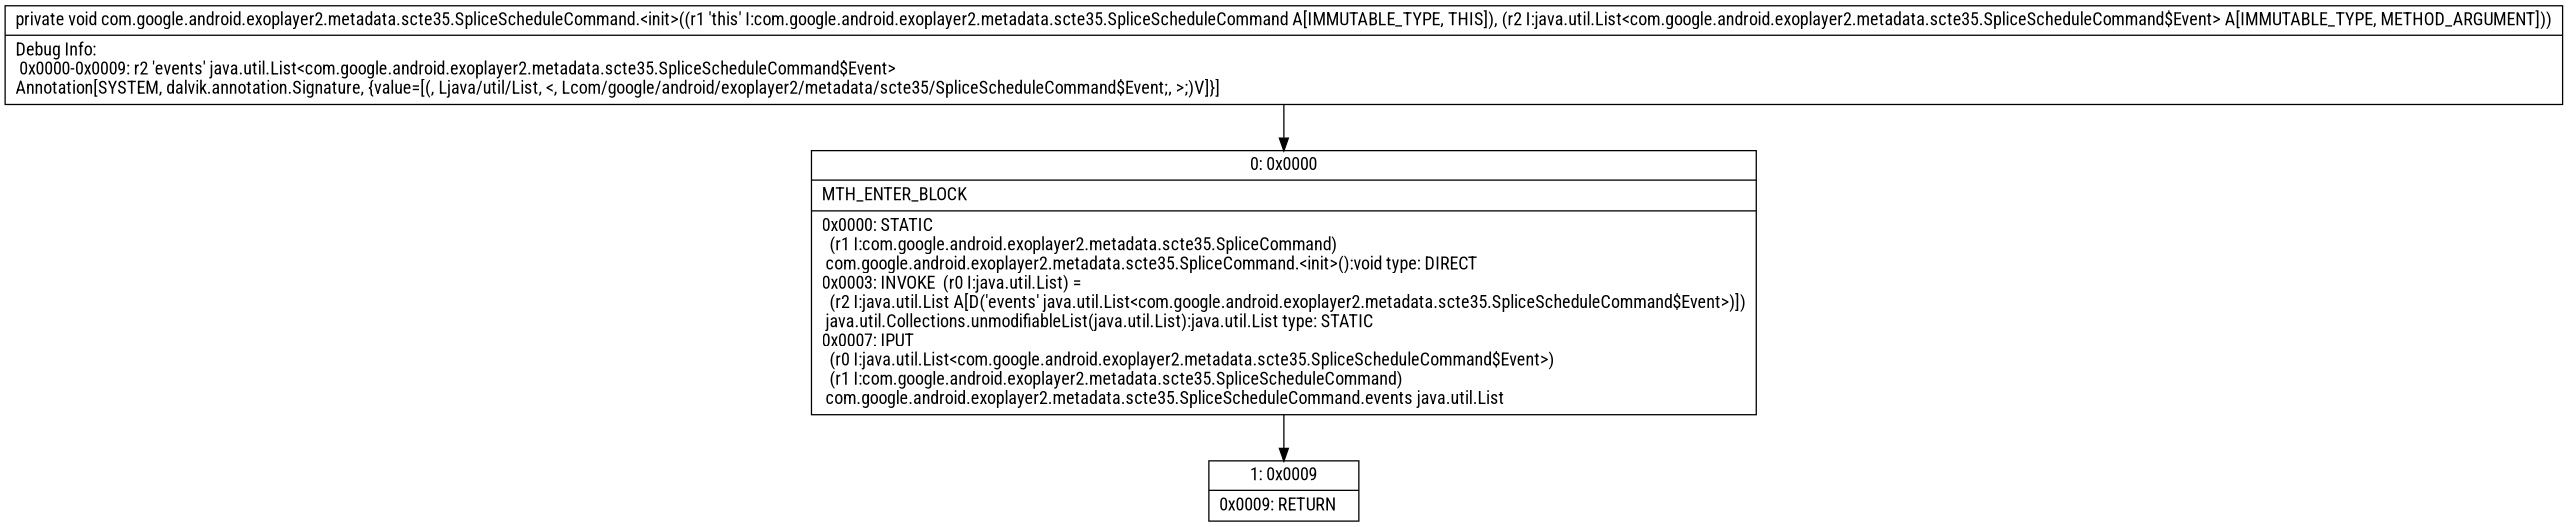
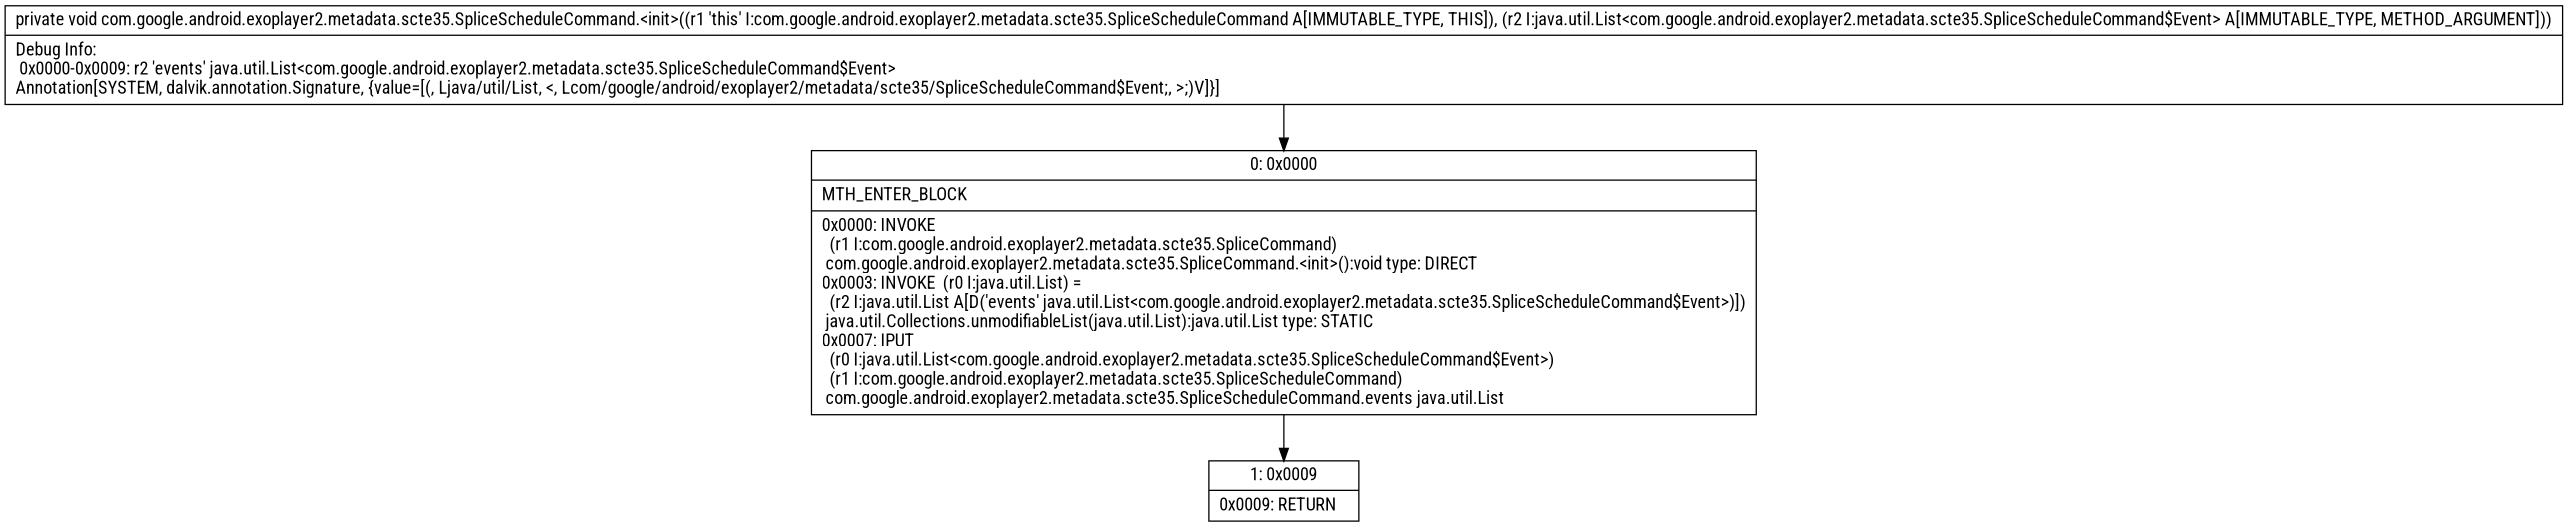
(882, 226) -> (883, 226)
